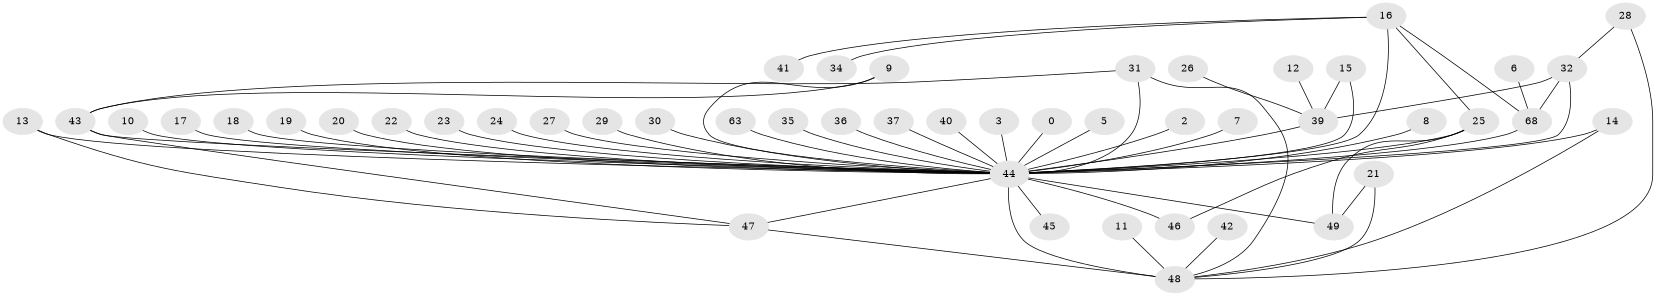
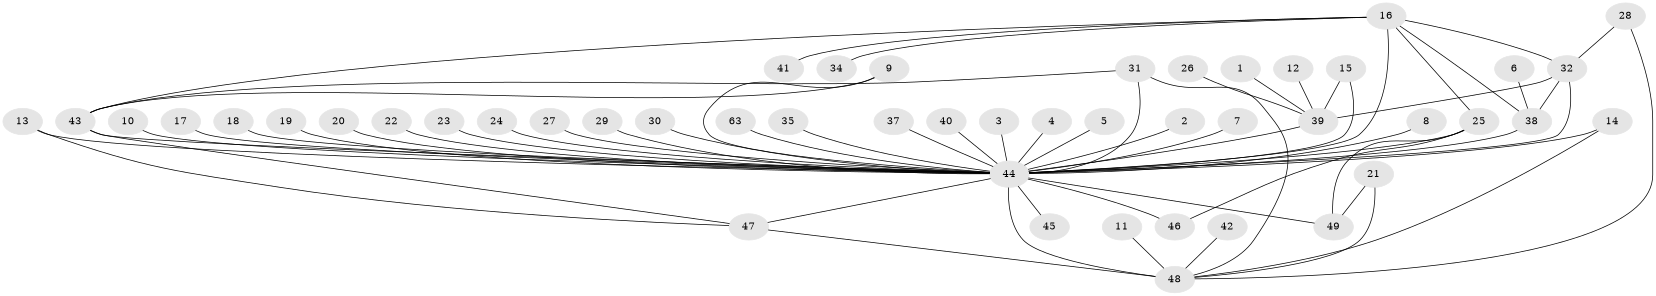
none -> (1479, 37)
none -> (726, 41)
none -> (1241, 69)
(841, 122) -> none
(1052, 122) -> (1052, 122)
(1532, 122) -> (1532, 122)
